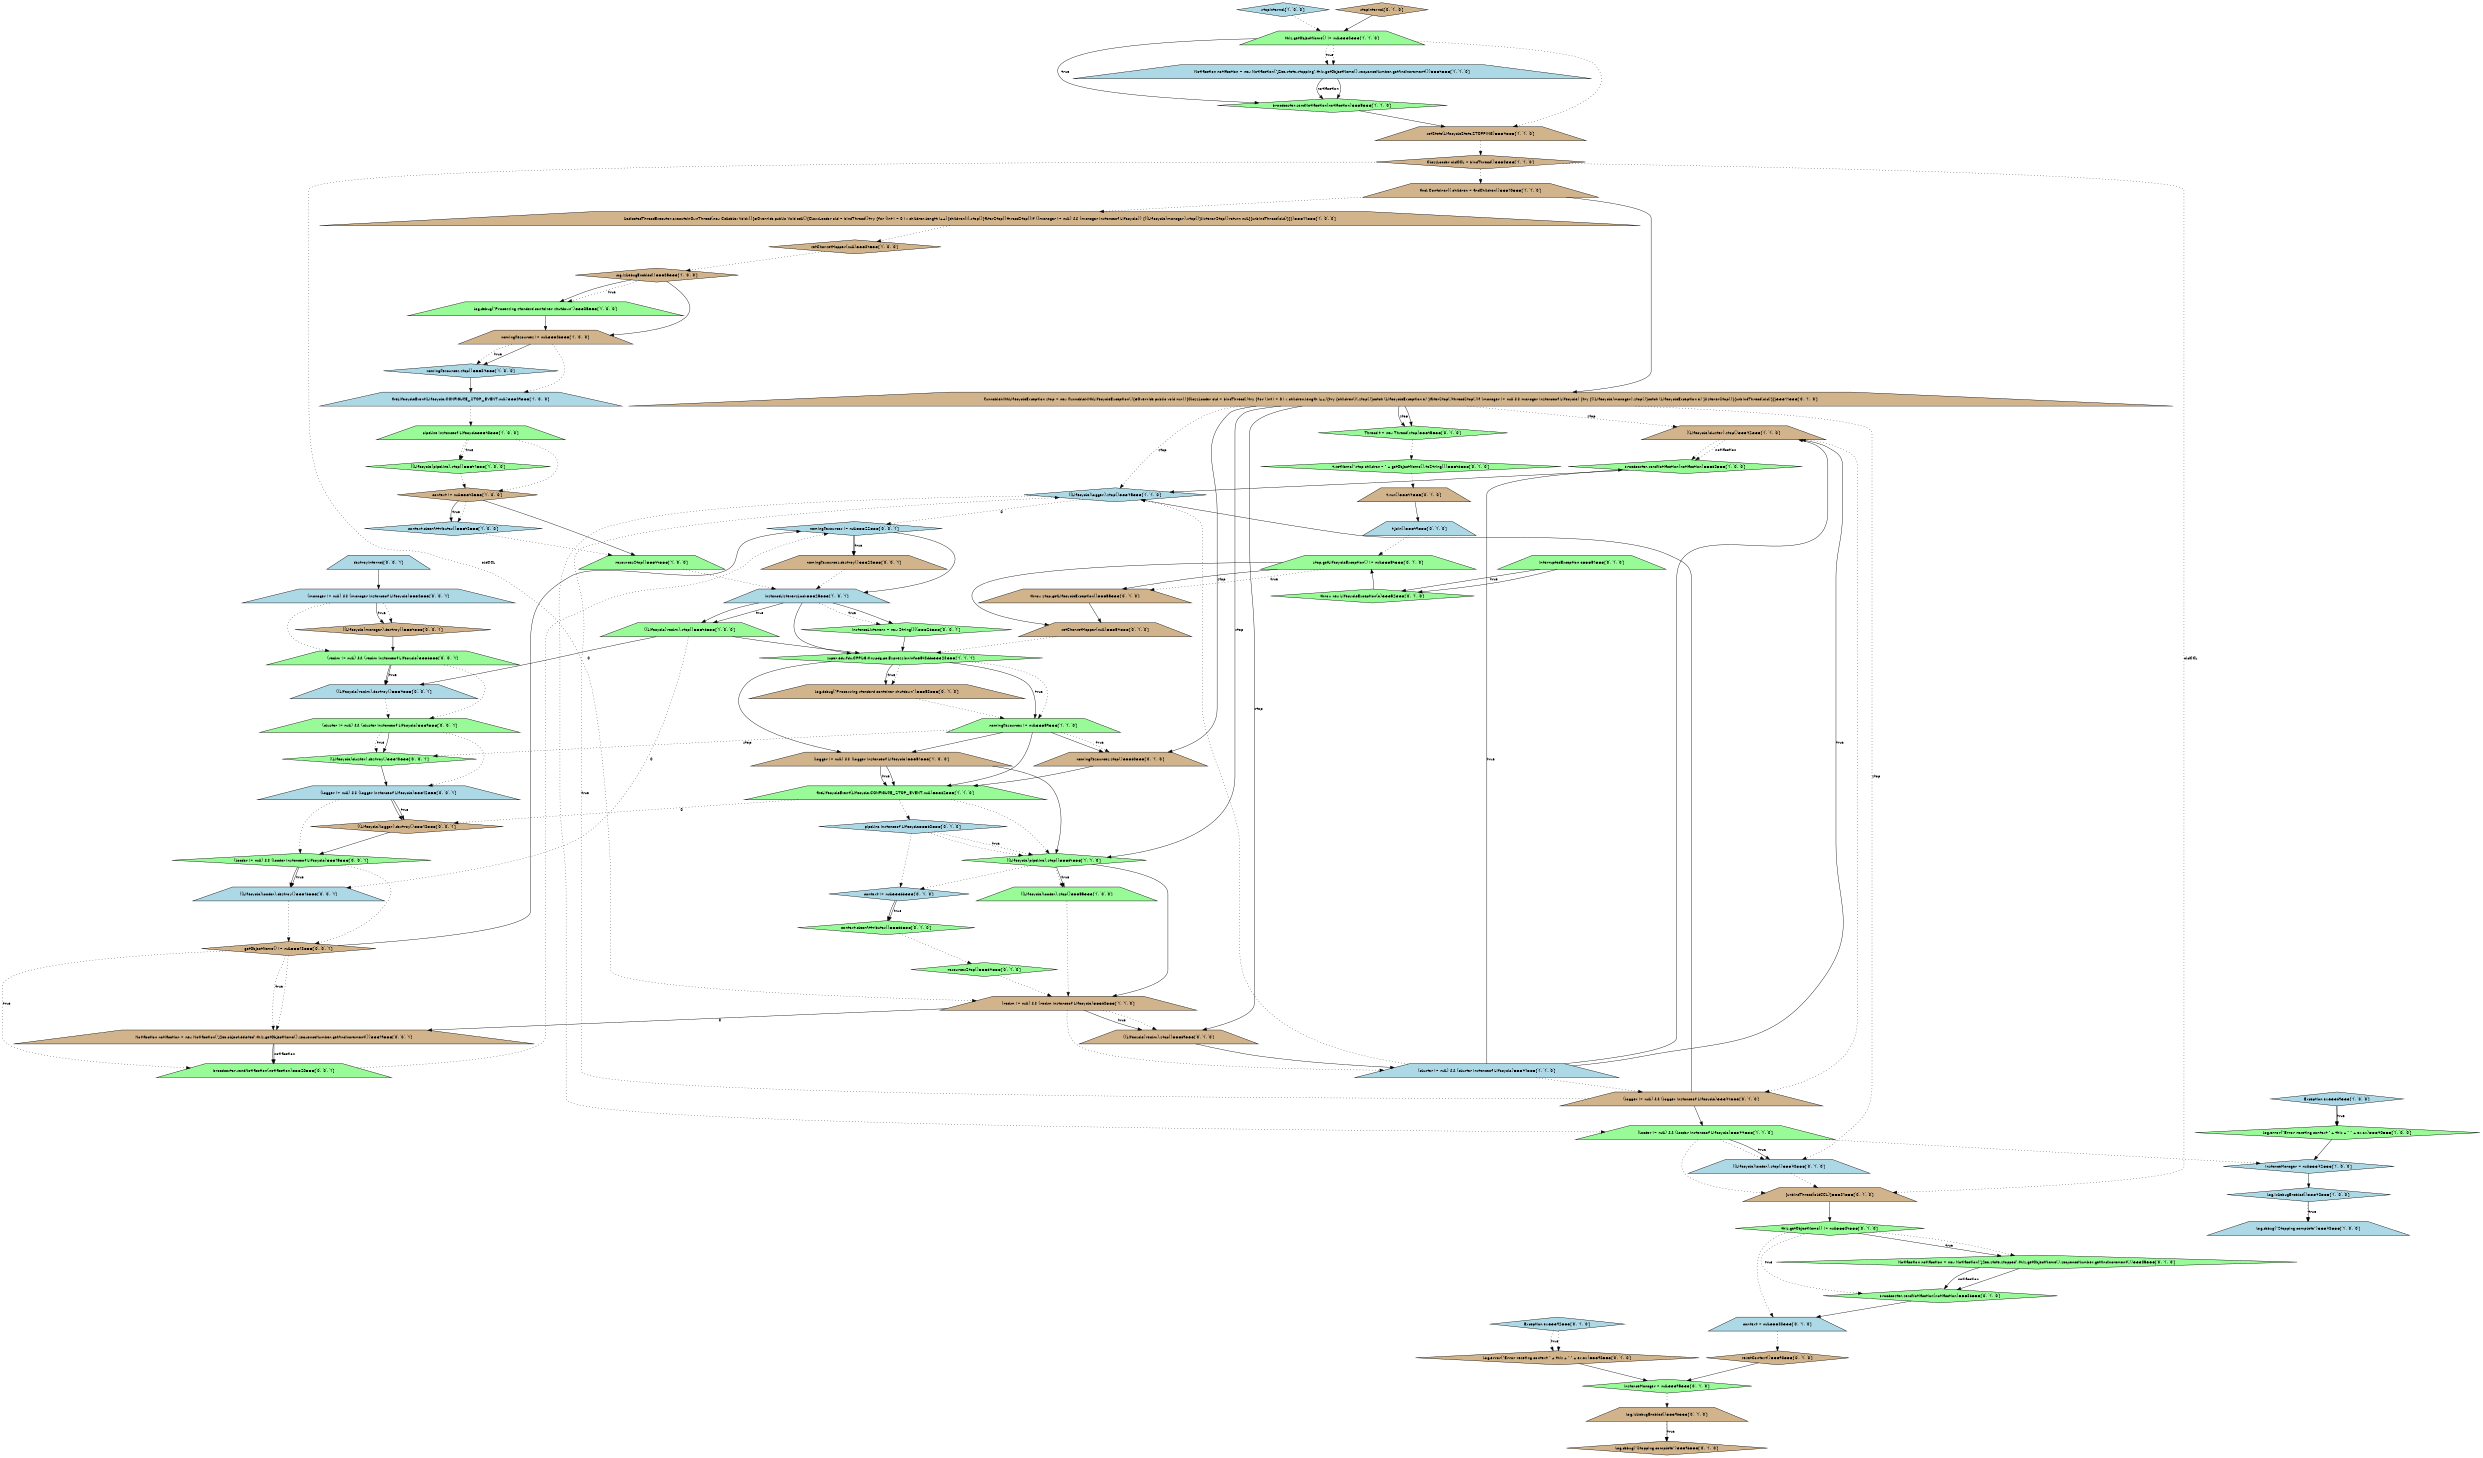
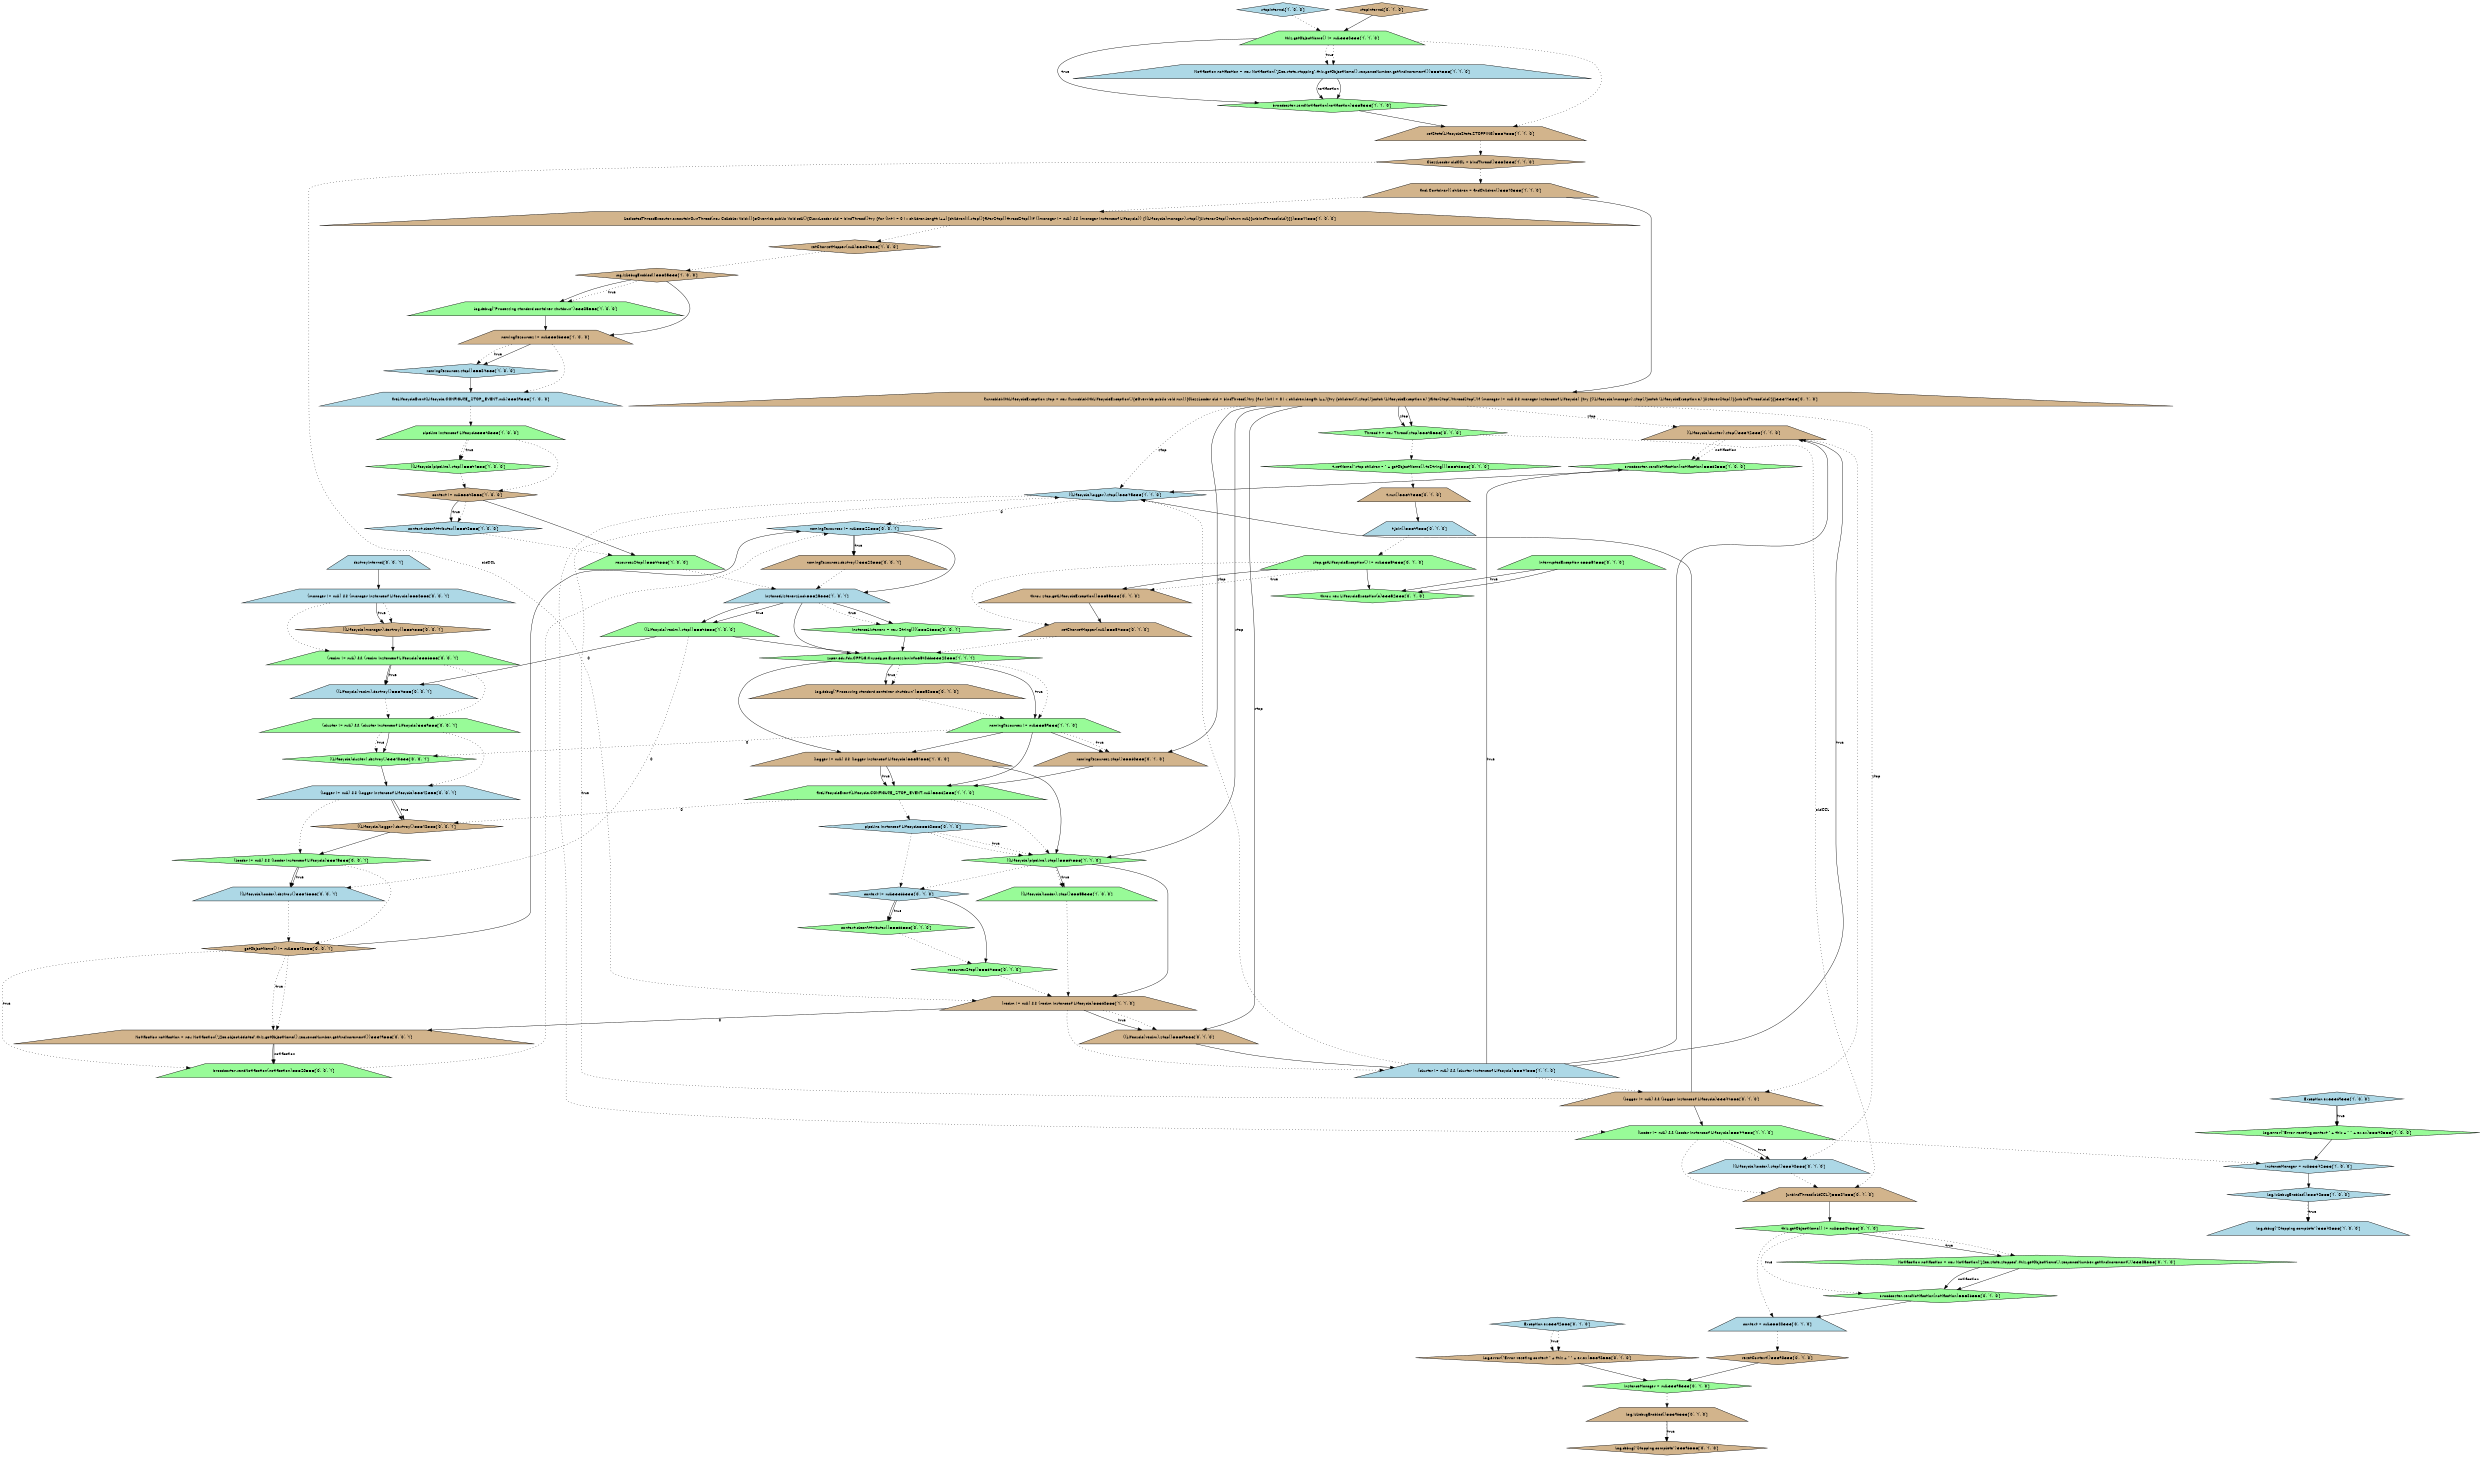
(2184, 512) -> (1815, 660)
(1083, 569) -> (1083, 569)
(1373, 581) -> (1368, 577)
(747, 742) -> (747, 742)
none -> (975, 917)
